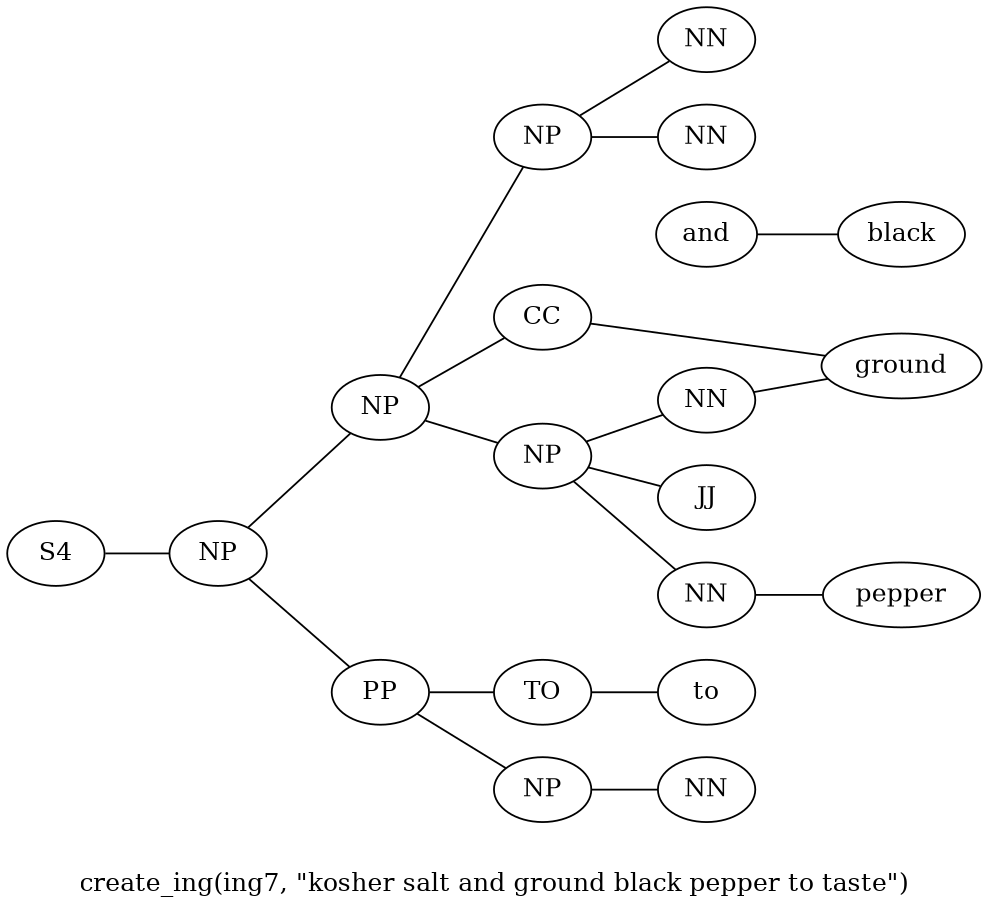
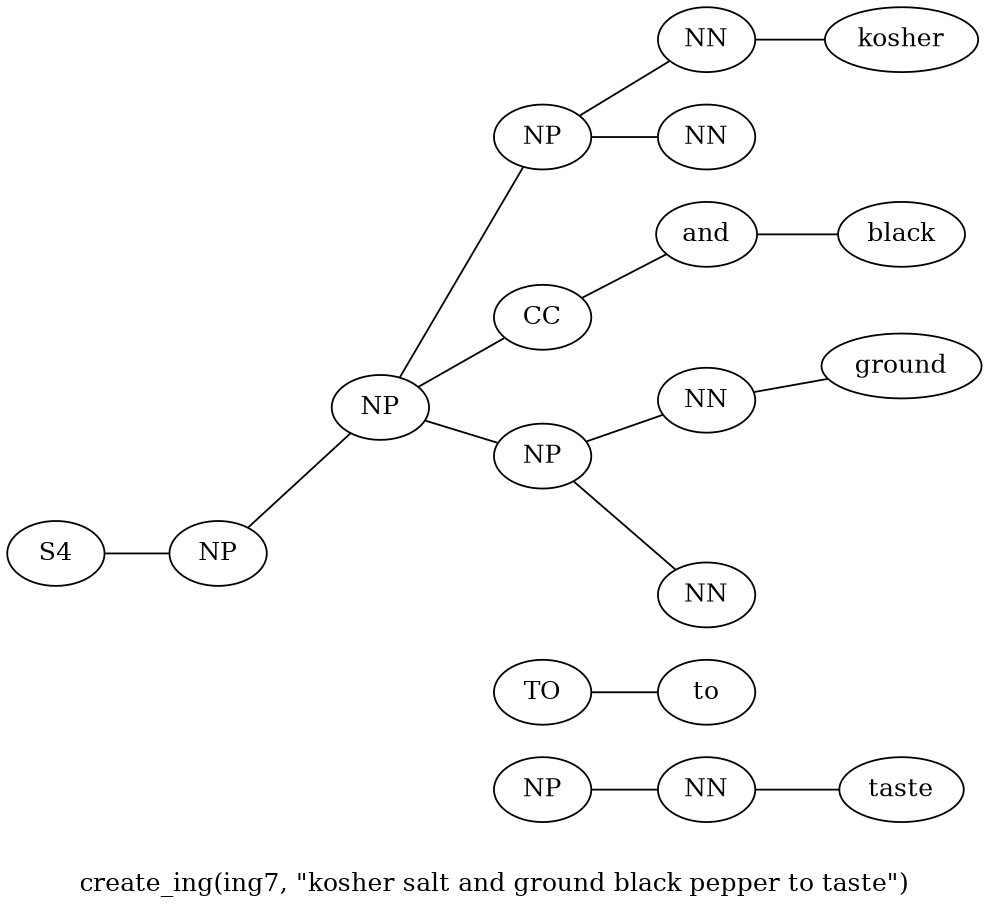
none -> (902, 40)
(708, 340) -> (624, 276)
(707, 498) -> none
(902, 595) -> none
(380, 692) -> none
none -> (902, 790)
